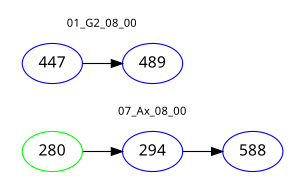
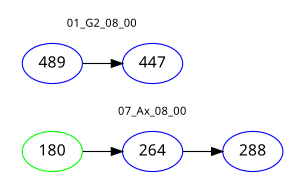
(97, 63) -> (97, 63)
(52, 151) -> (52, 151)
(153, 151) -> (153, 151)
(253, 151) -> (253, 151)
